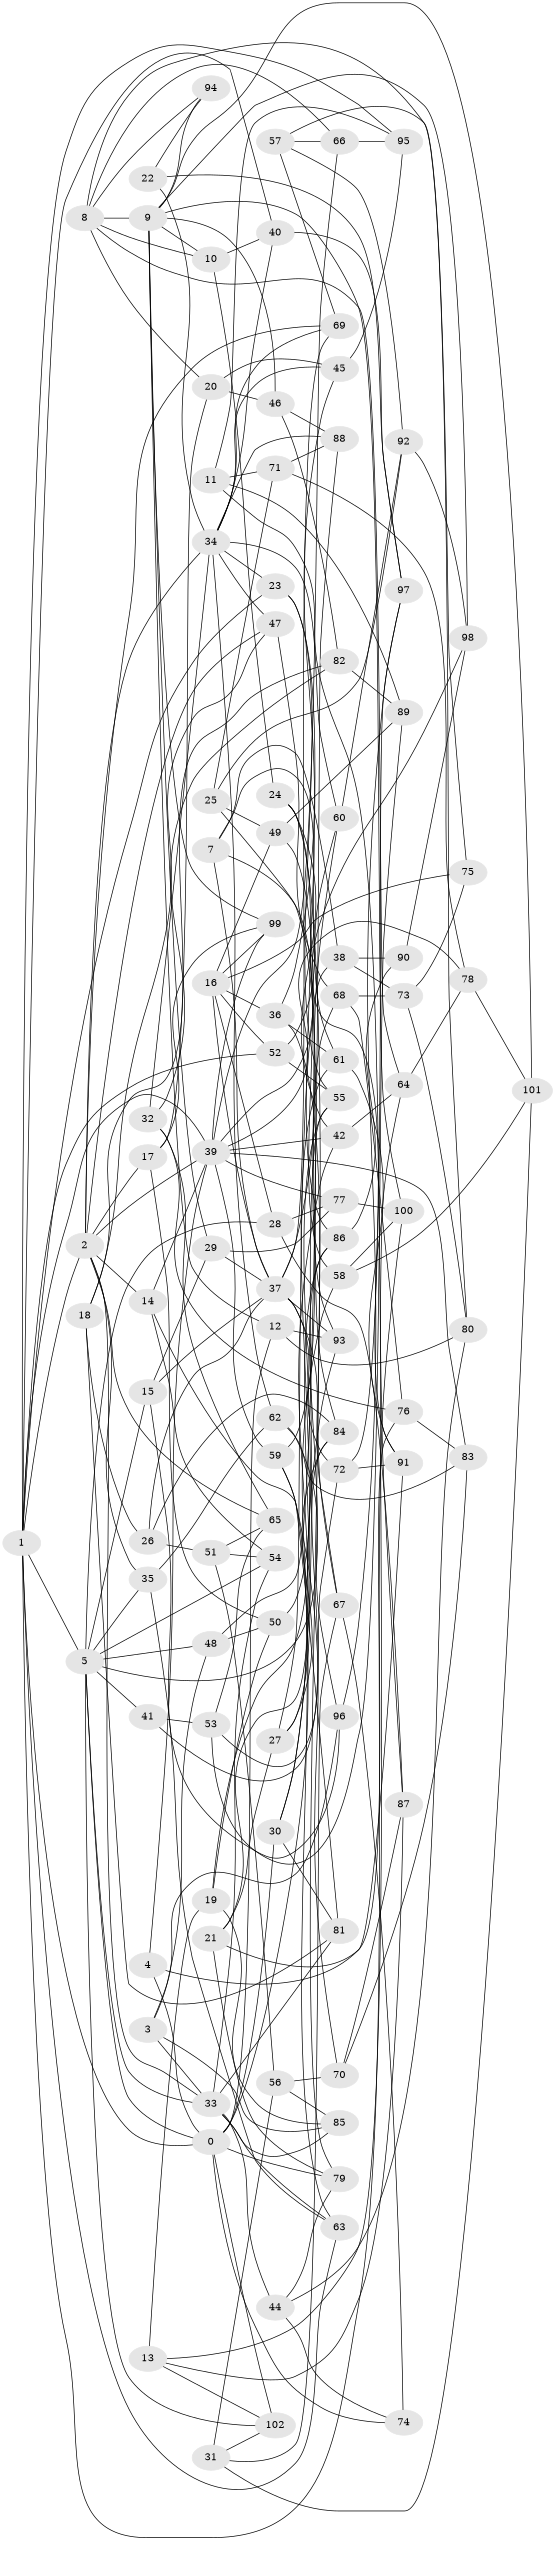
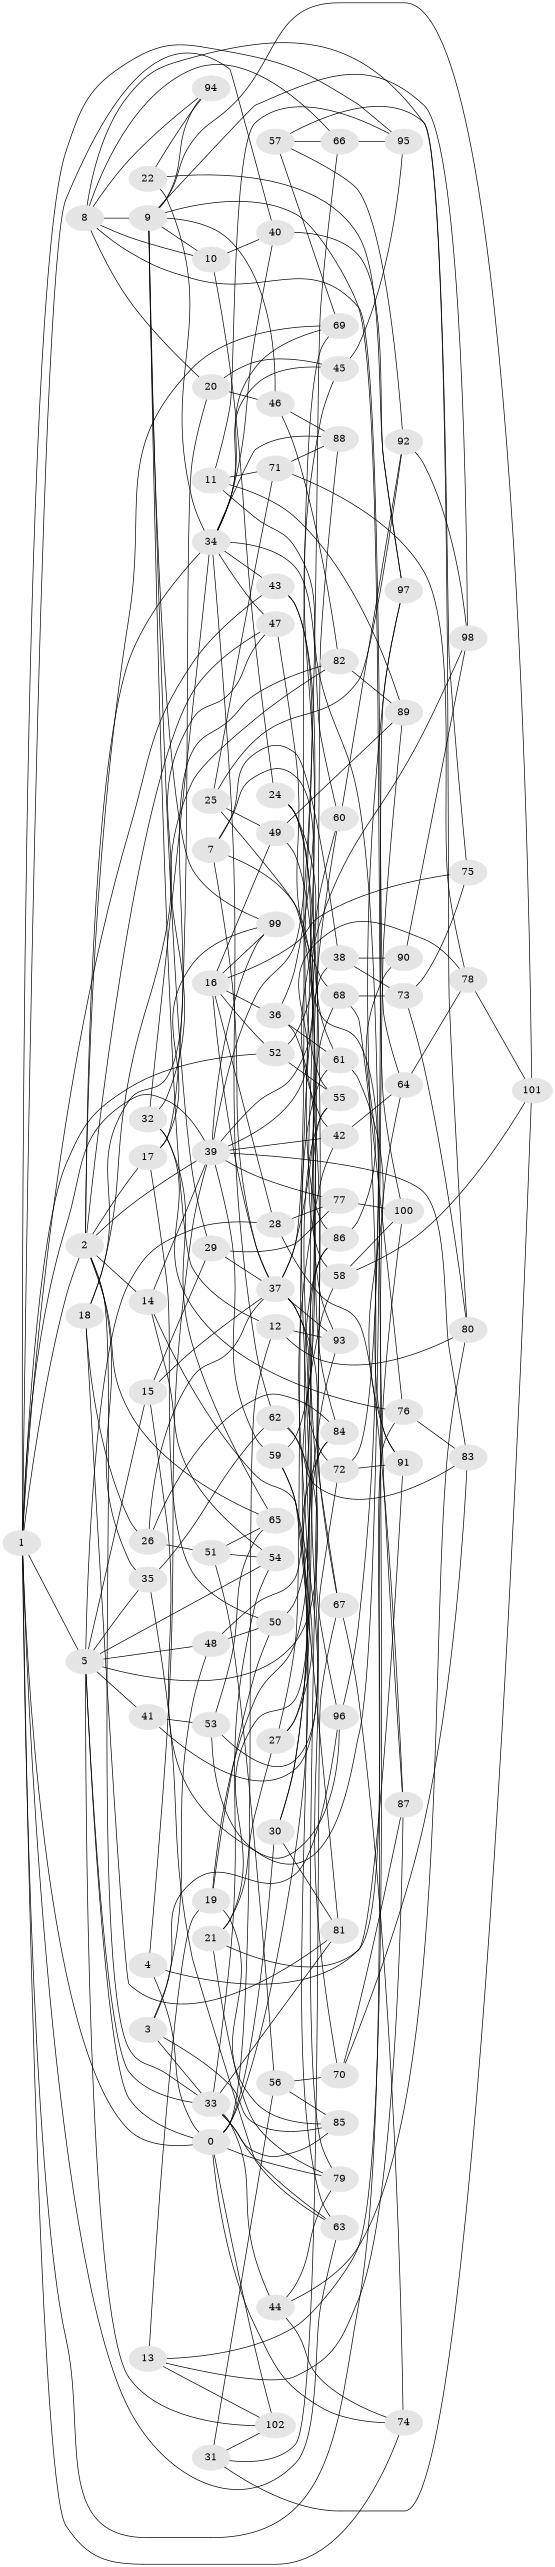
(275, 586) -> (275, 586)
none -> (41, 2248)
